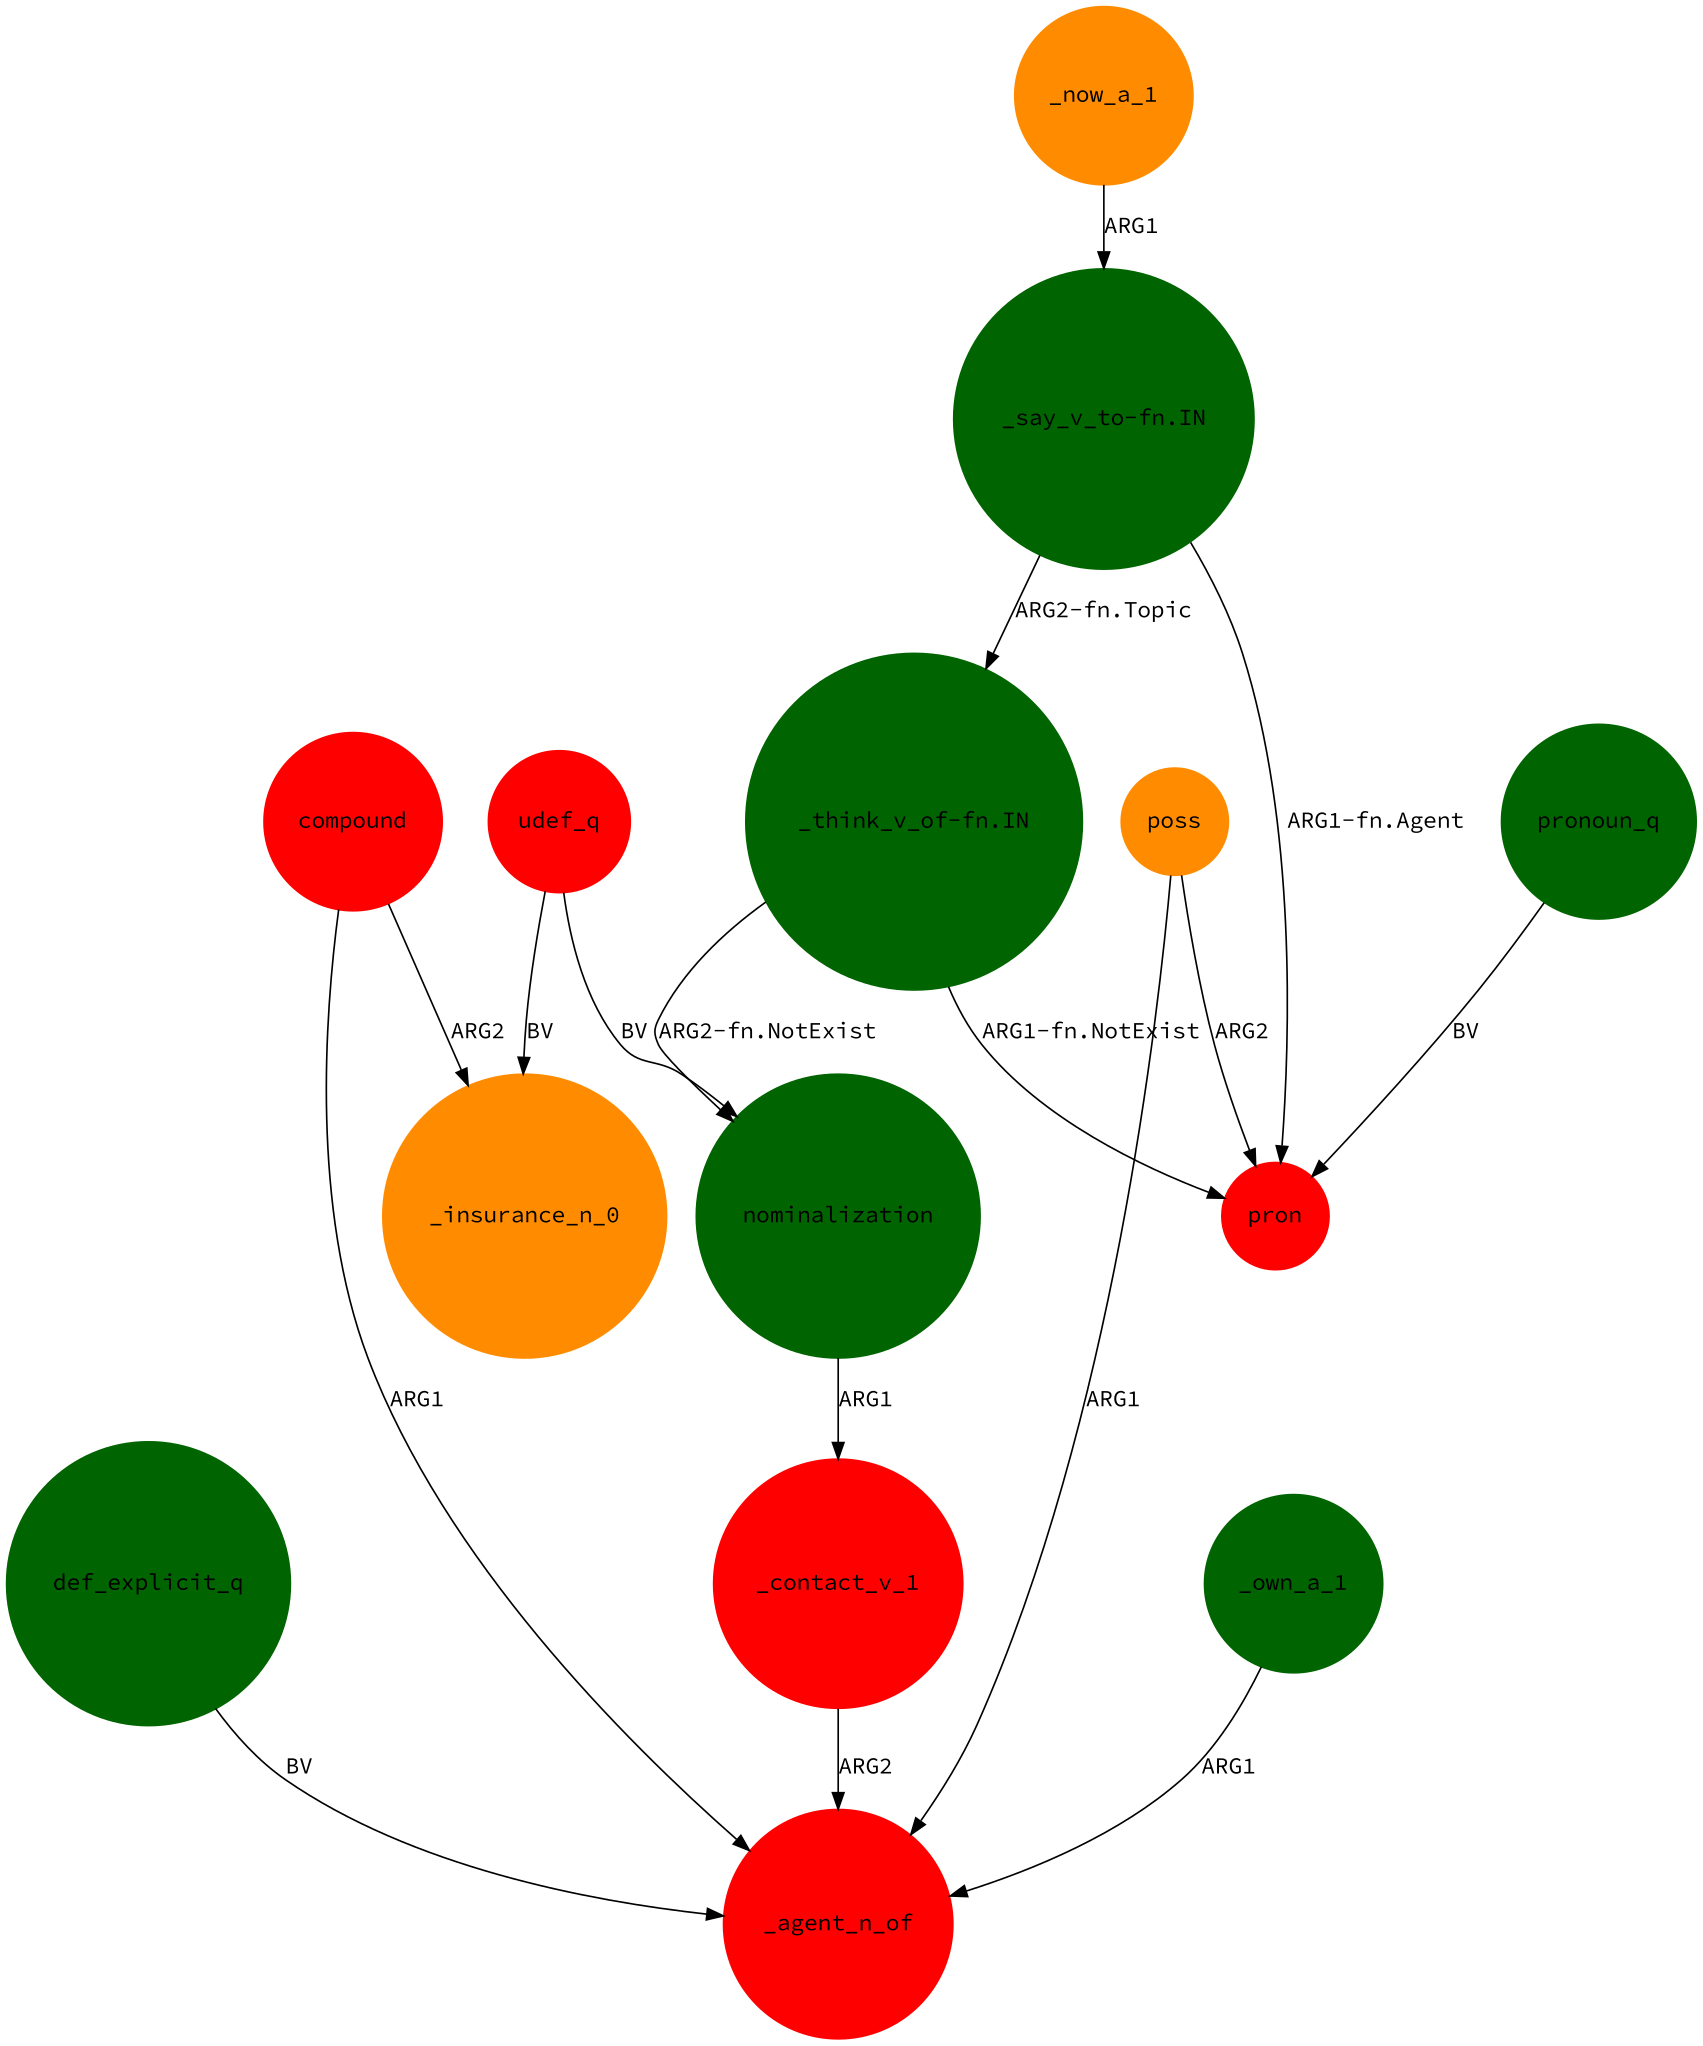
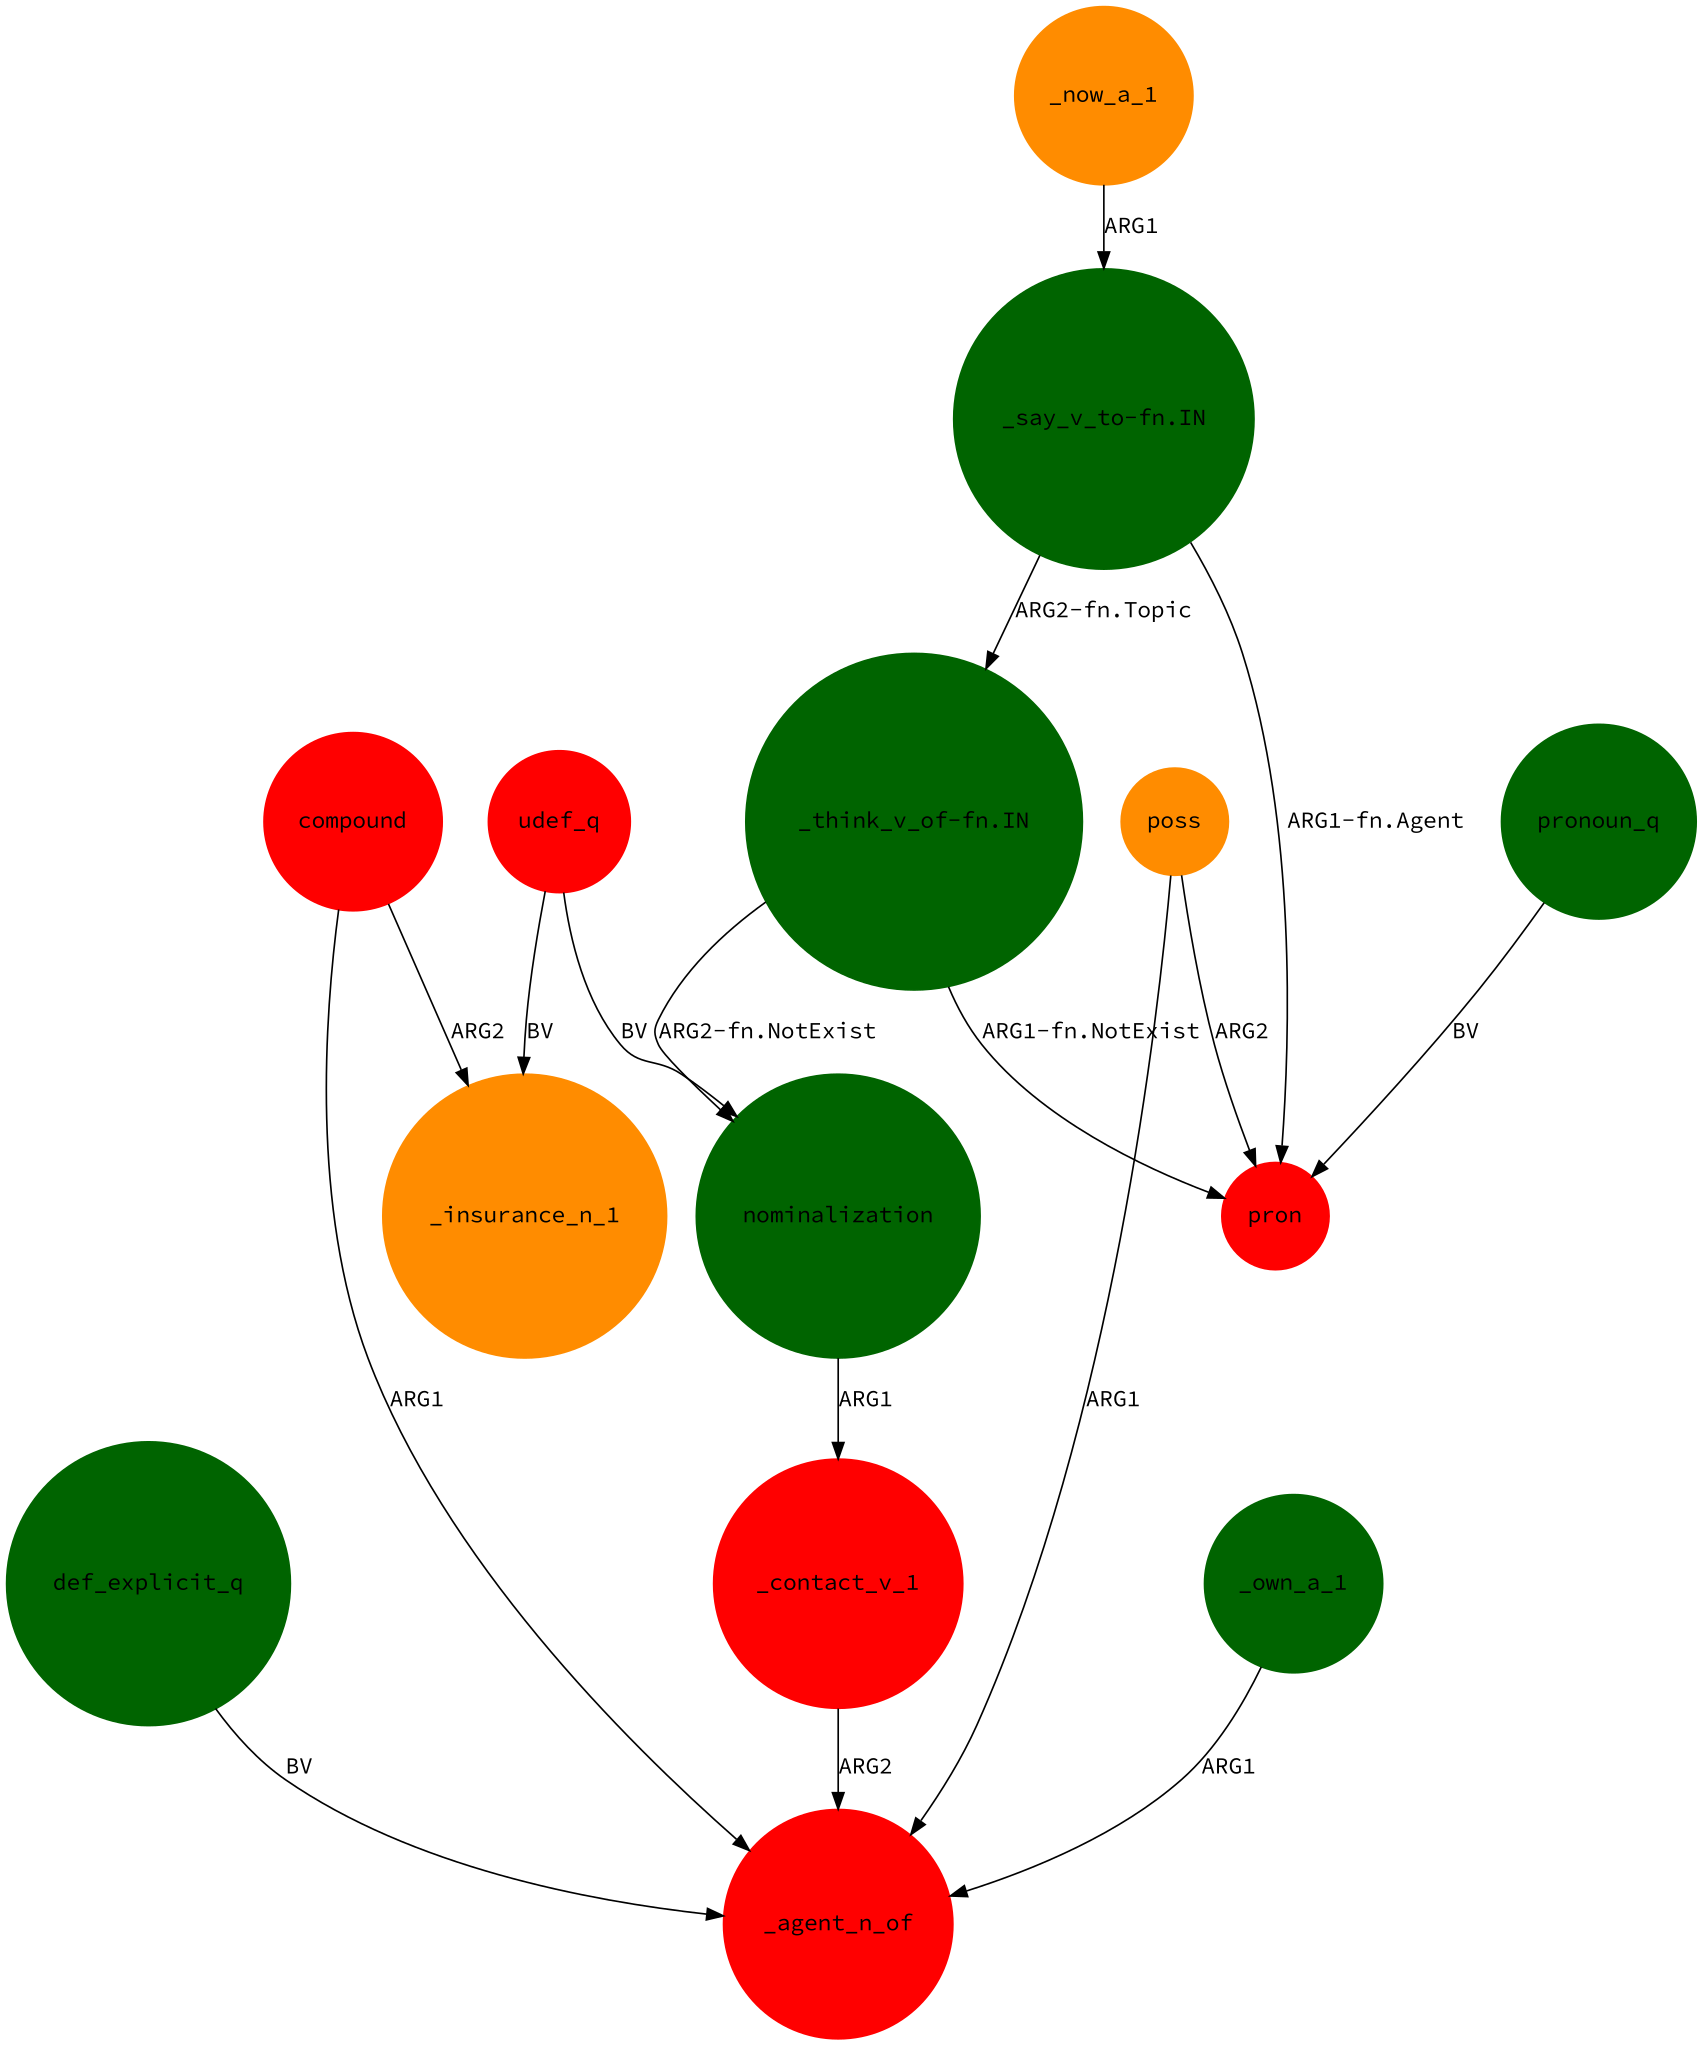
(525, 1216) -> (525, 1216)
